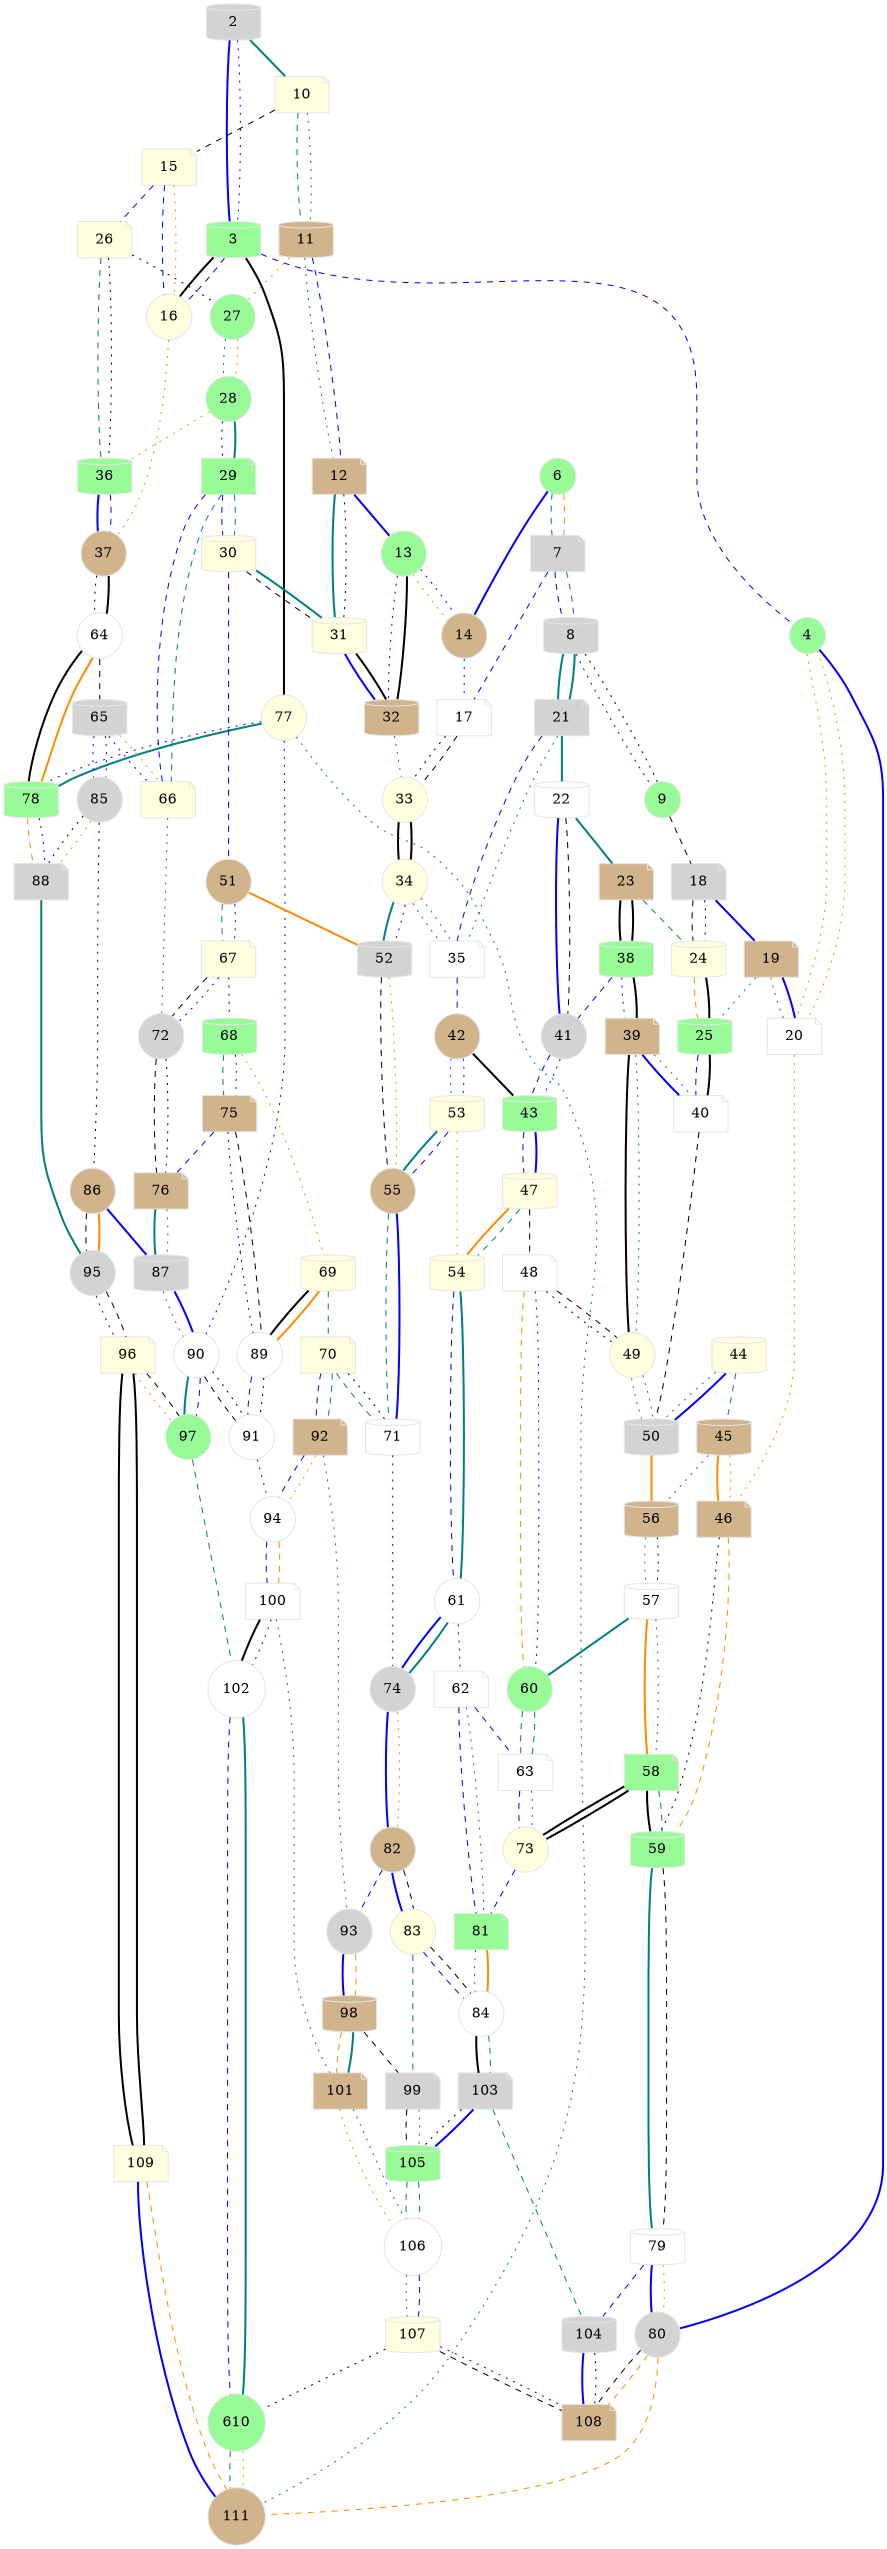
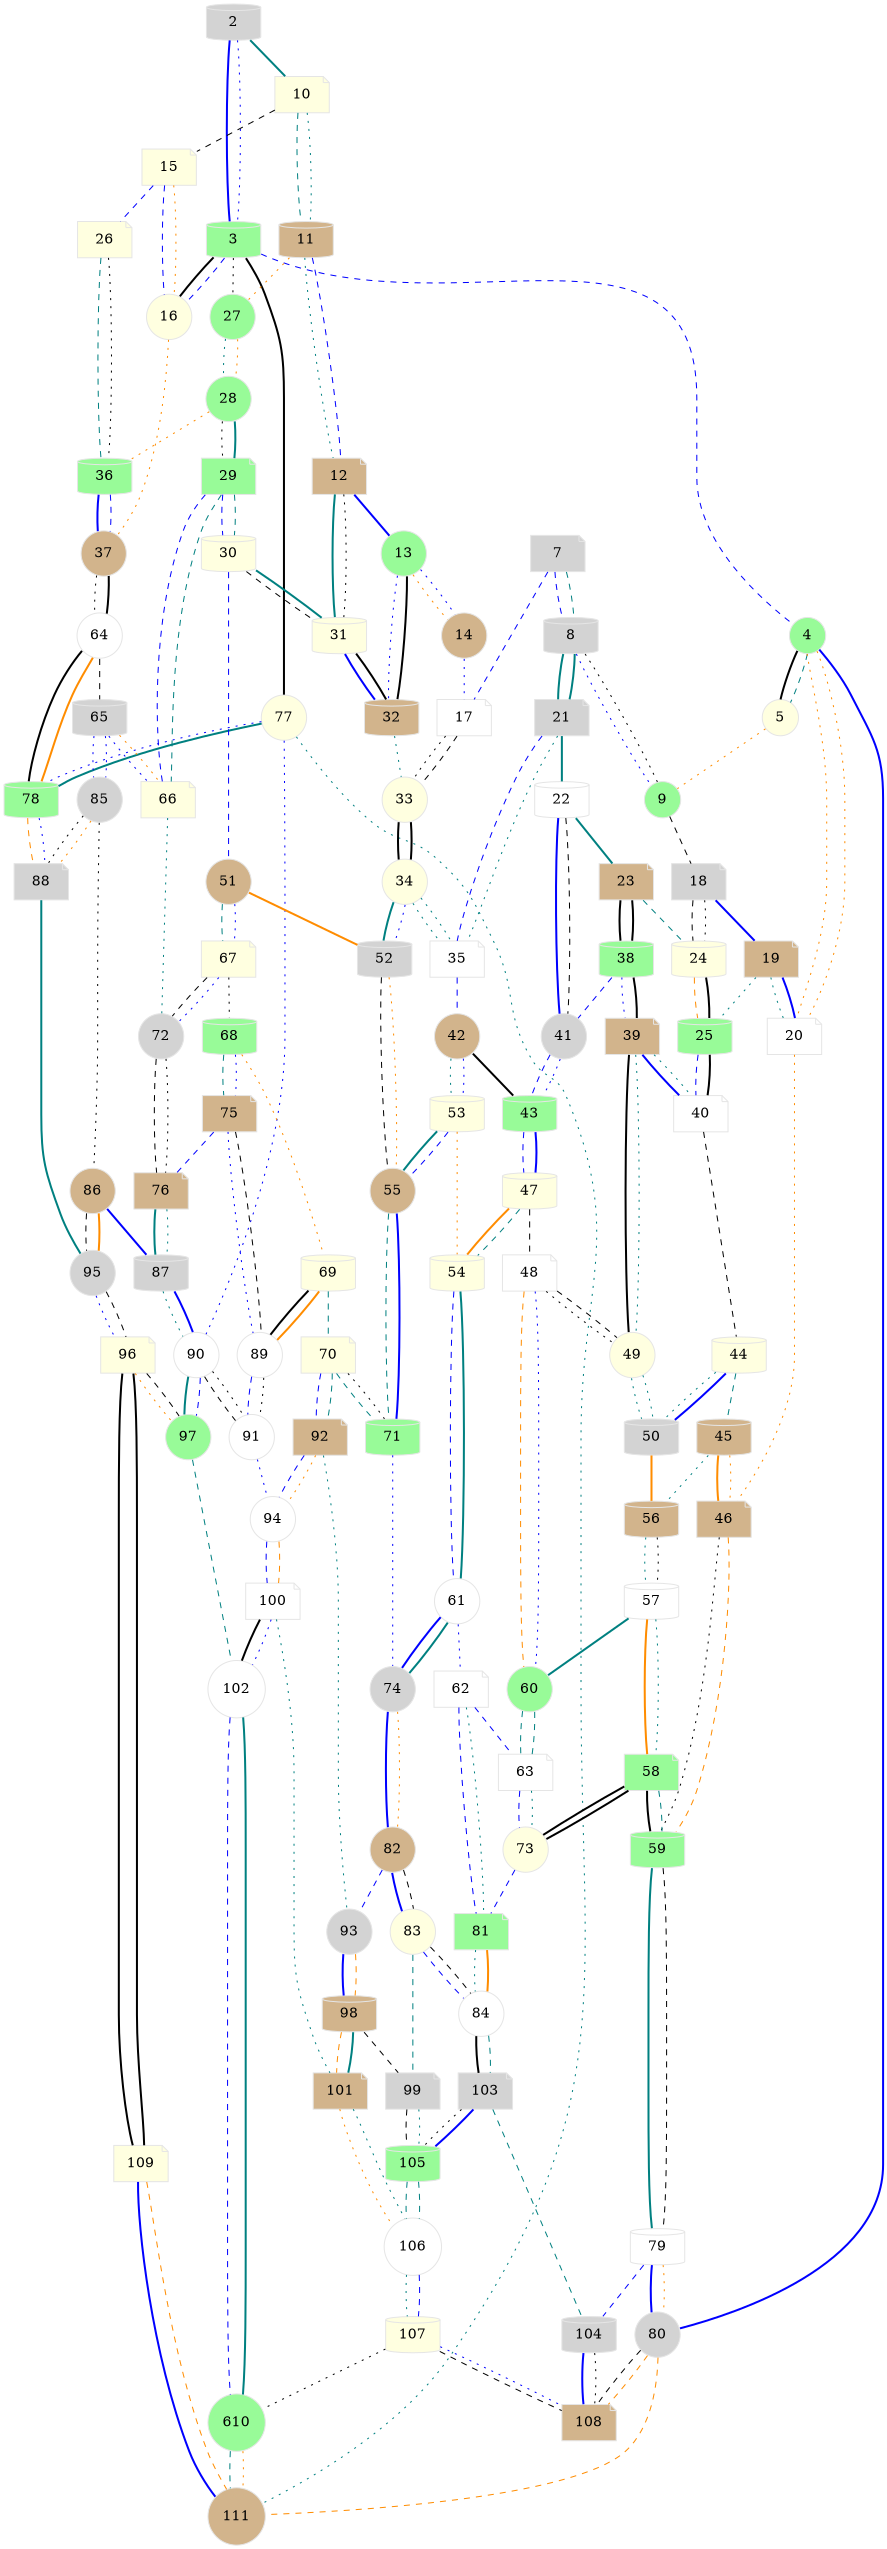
(182, 282) -> (233, 276)
(558, 476) -> none
none -> (780, 718)
(681, 1276) -> (720, 1234)
(393, 1437) -> (393, 1437)
